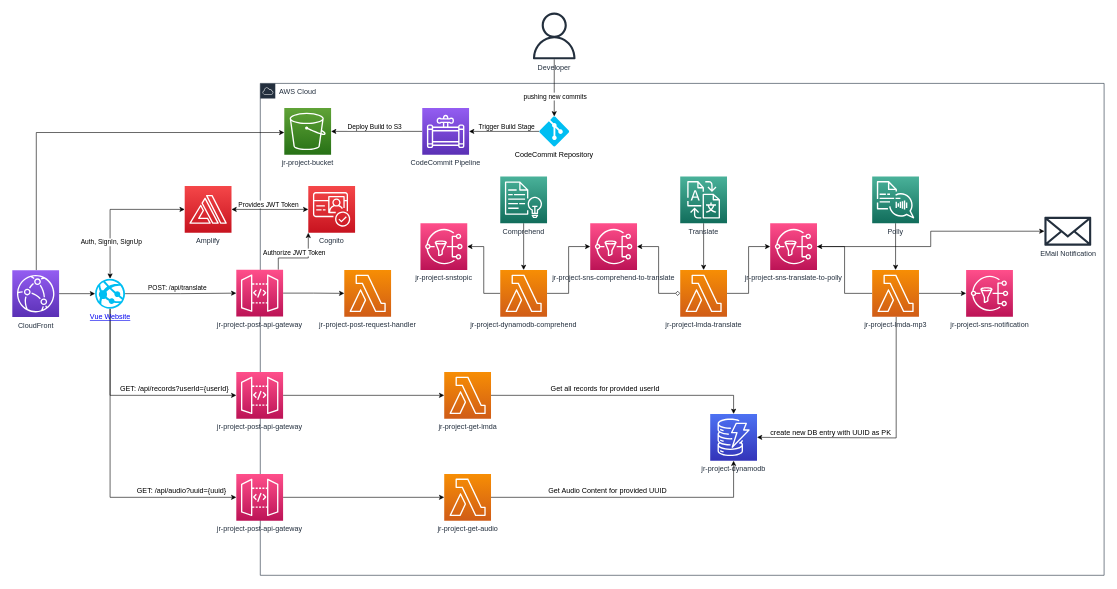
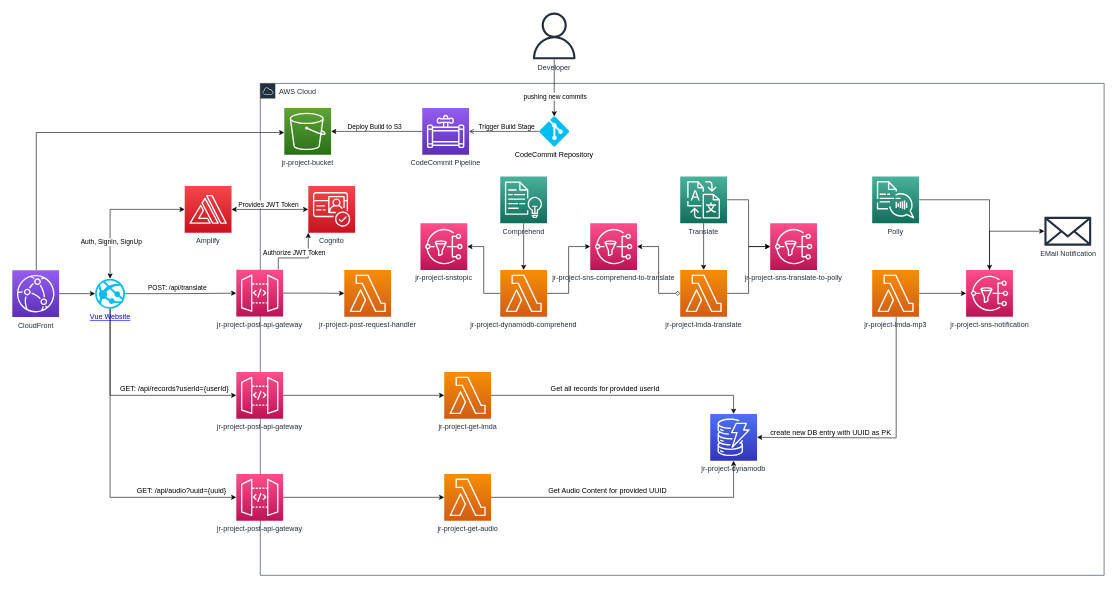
(474, 131) -> (473, 131)
(896, 244) -> (969, 200)
(890, 246) -> (990, 268)
(845, 284) -> (749, 212)
